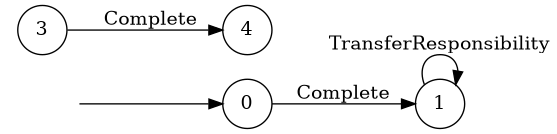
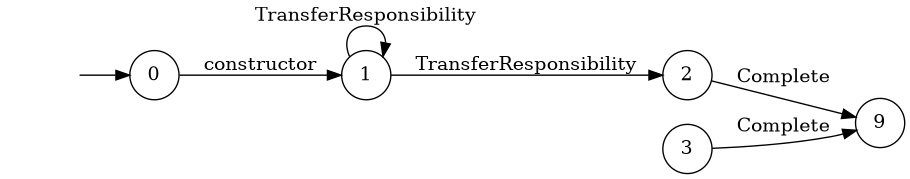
(247, 30) -> (880, 123)
none -> (687, 75)
(344, 94) -> (260, 65)
